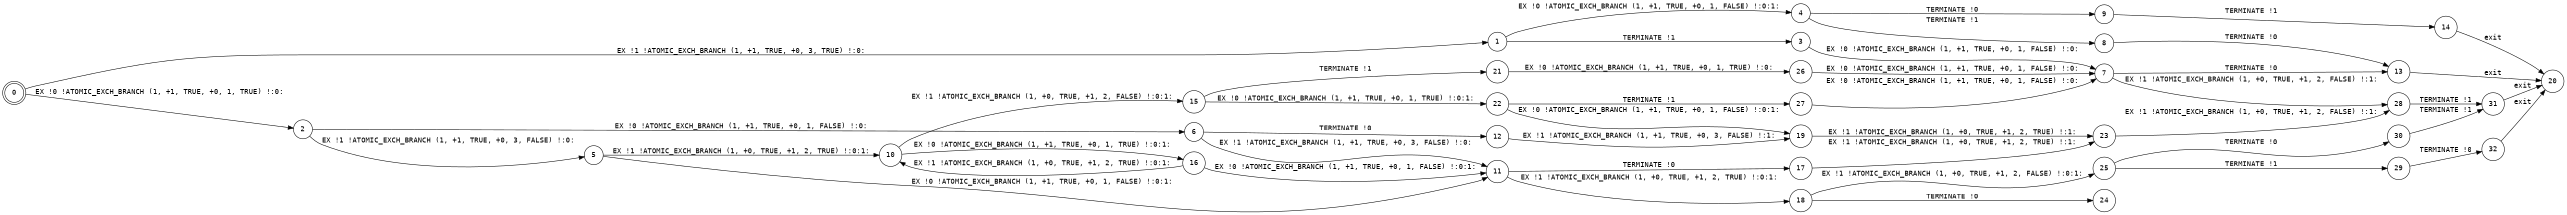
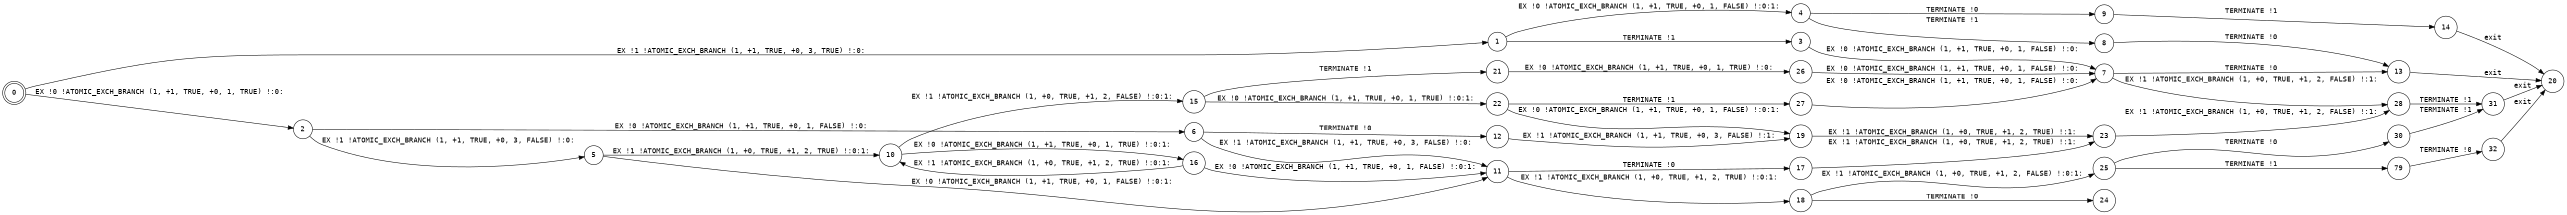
(2399, 168) -> (2399, 168)
